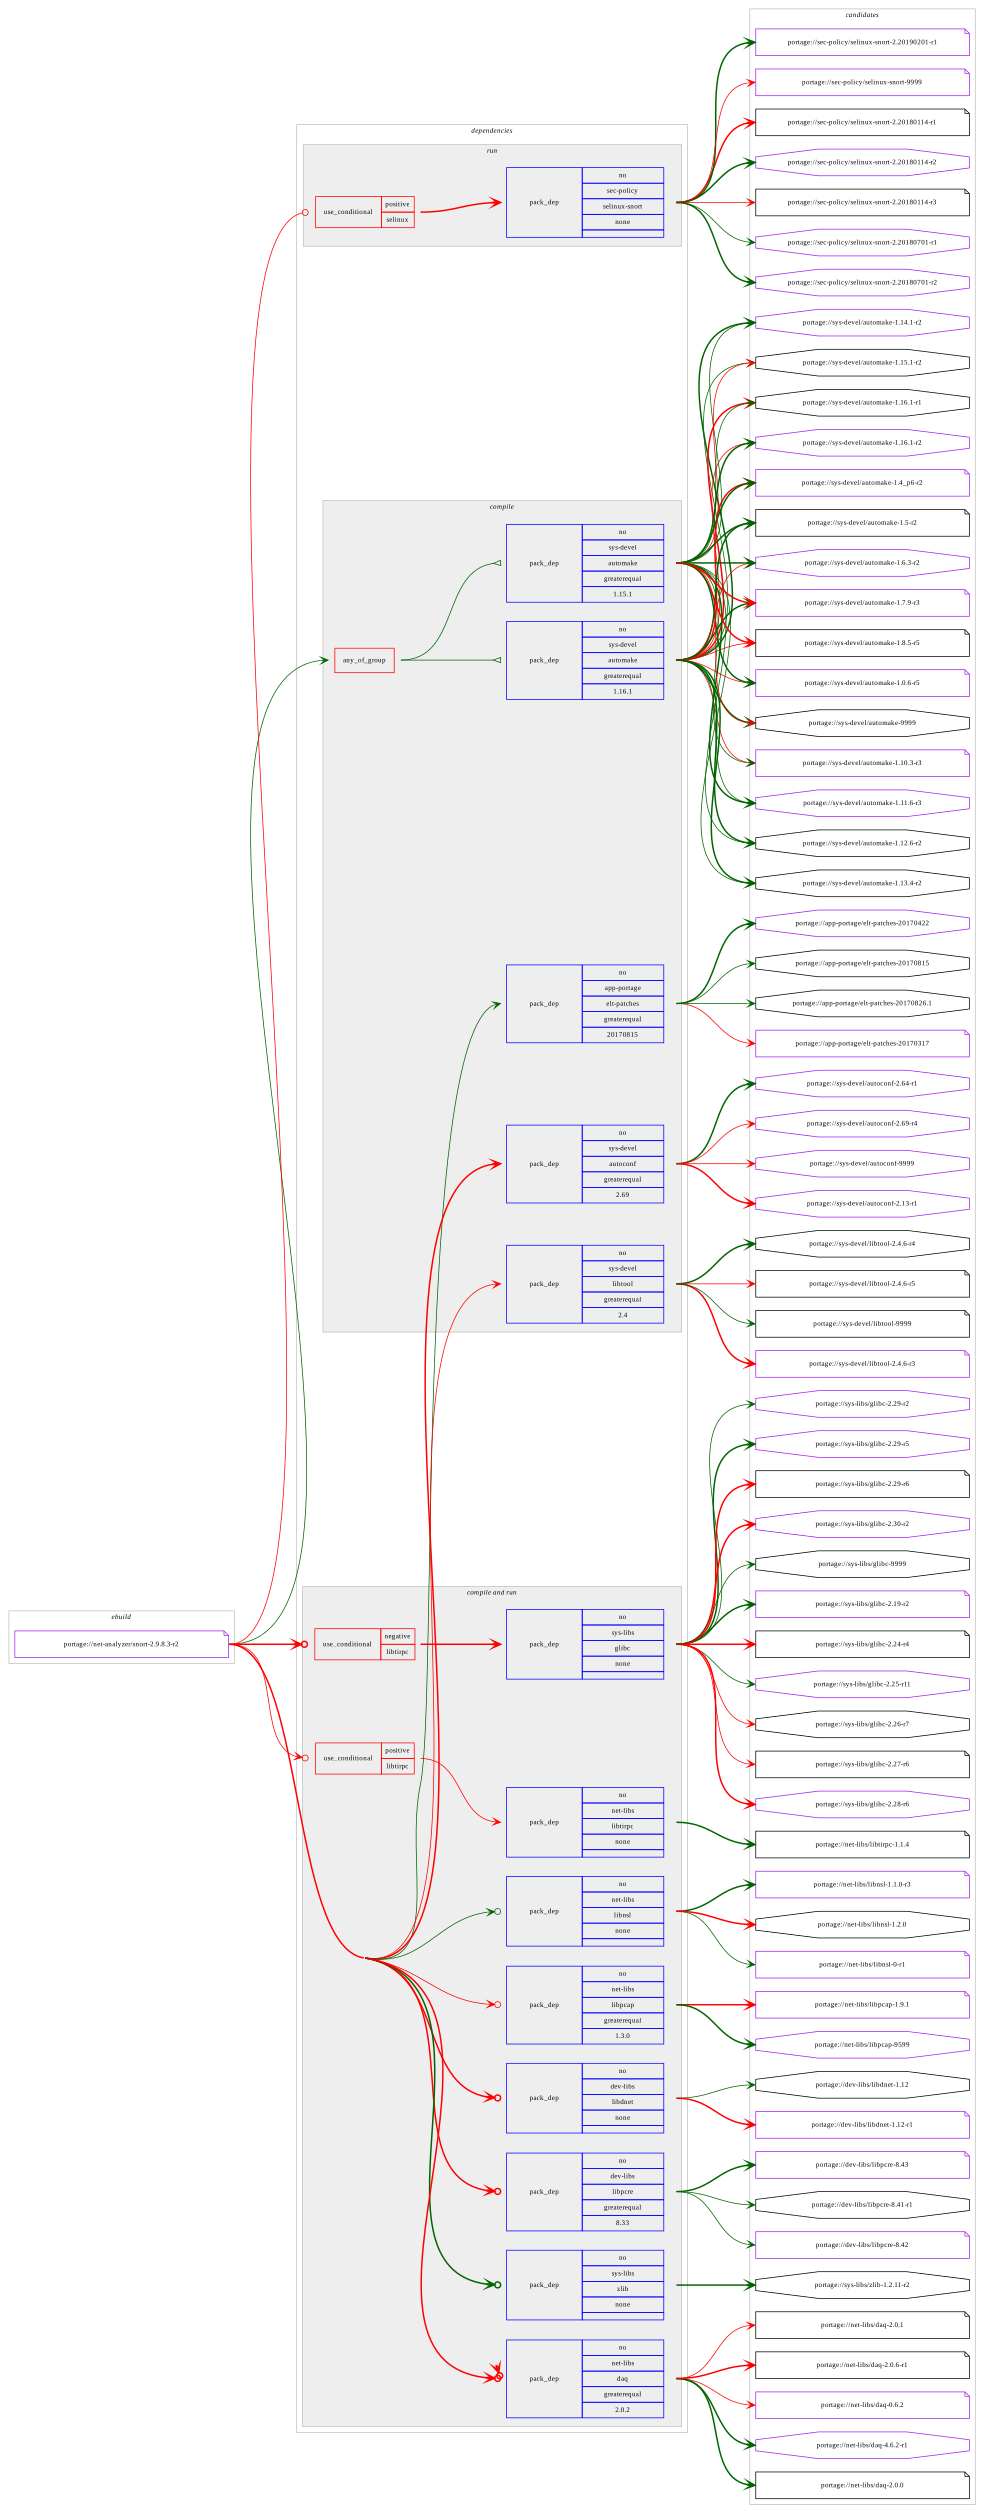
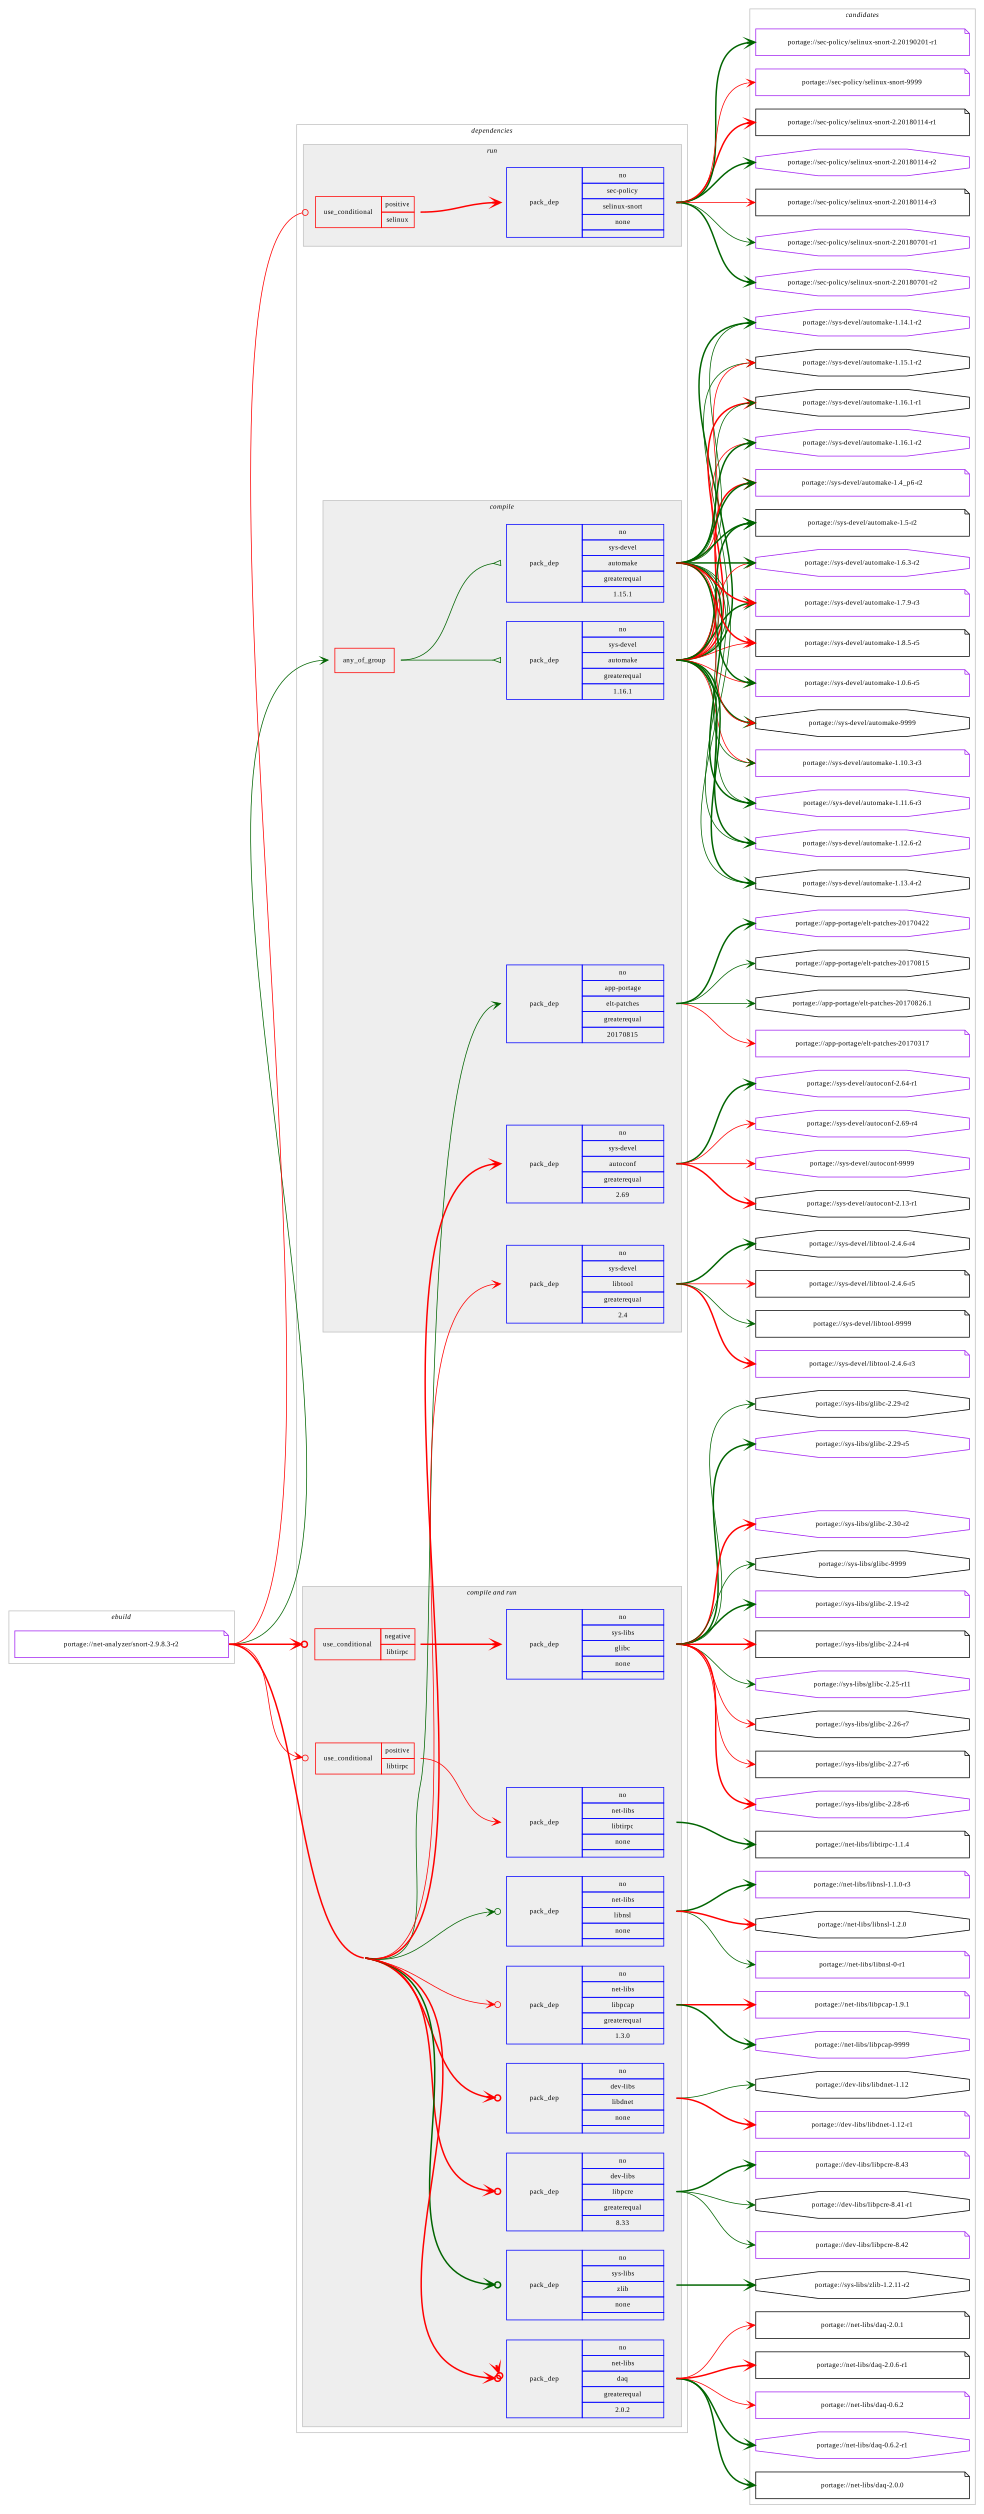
(863, 843) -> (863, 843)
(863, 1204) -> (863, 1204)
(863, 1404) -> (863, 1404)
(863, 1484) -> none
(863, 2045) -> (863, 2045)
(863, 2445) -> (863, 2445)
